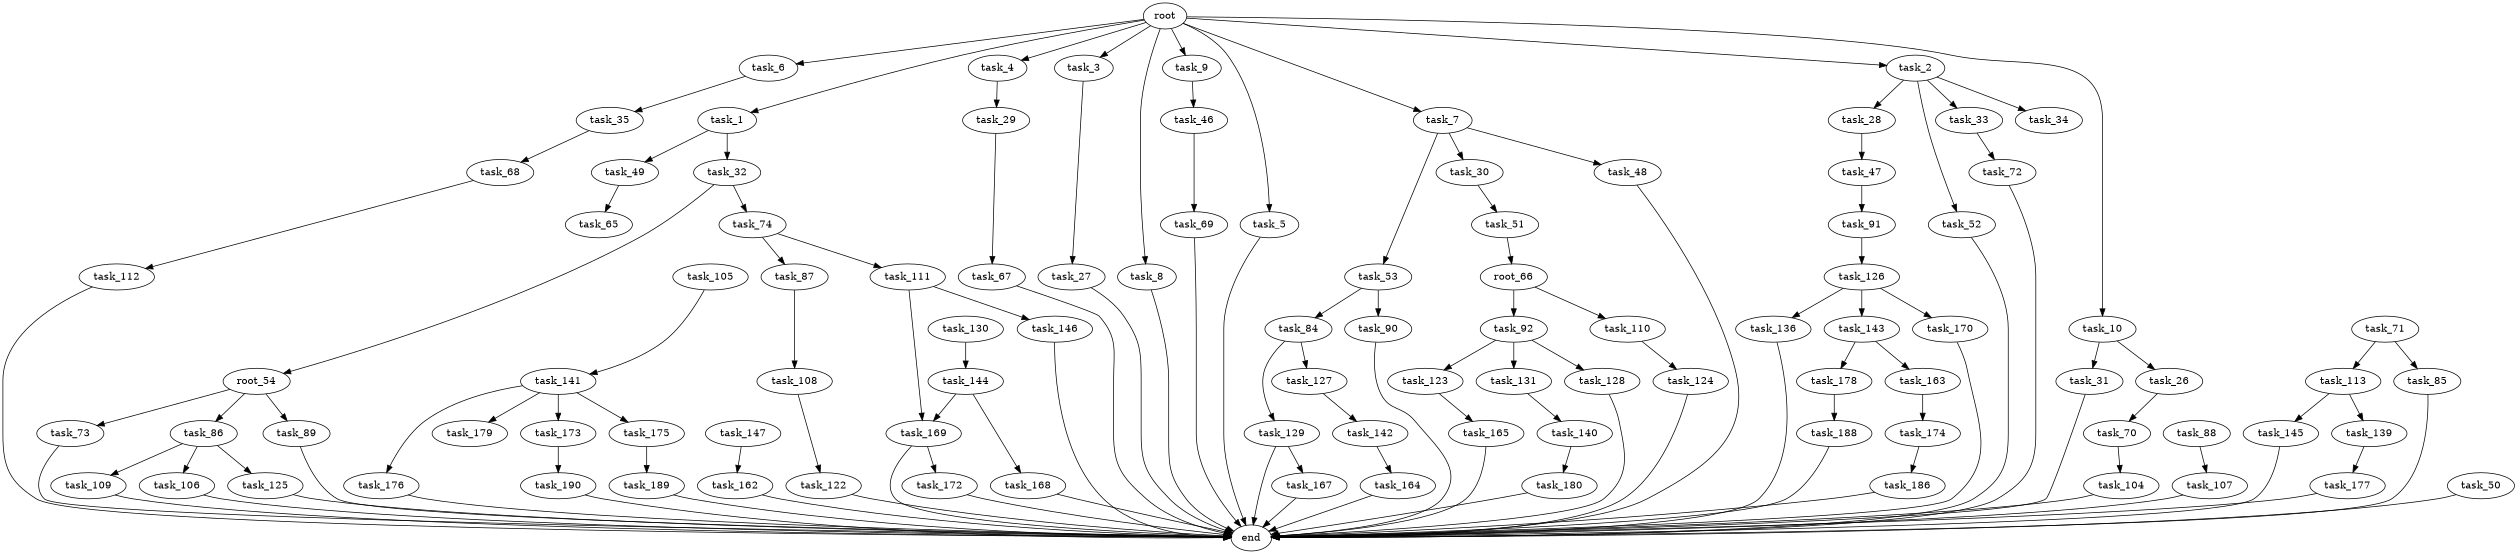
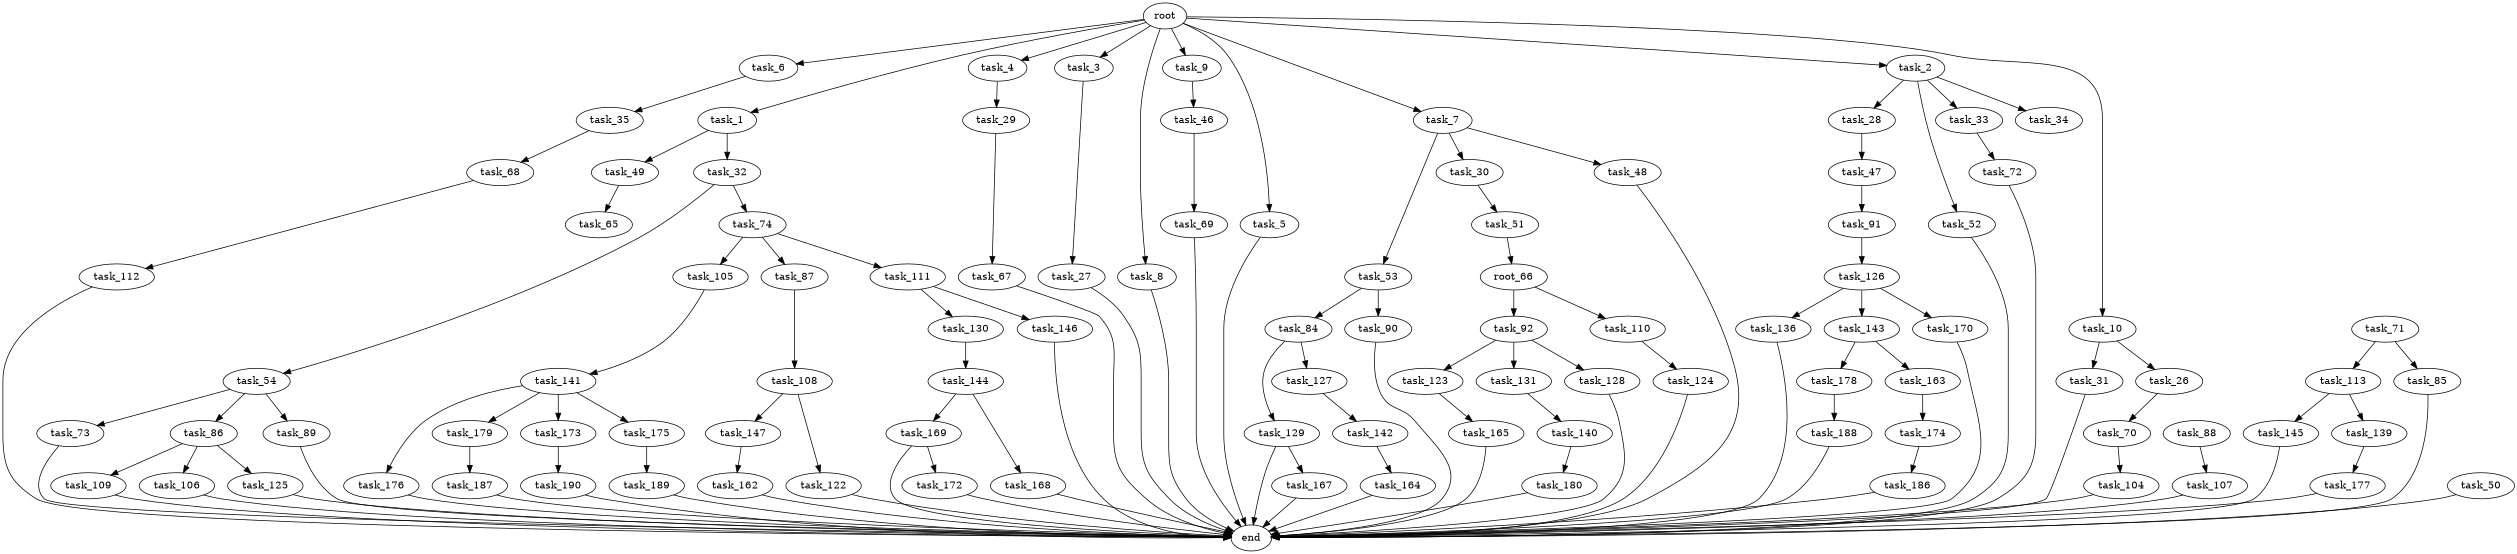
none -> (734, 248)
(915, 352) -> (934, 301)
(257, 381) -> (257, 381)
none -> (772, 405)
none -> (470, 486)
